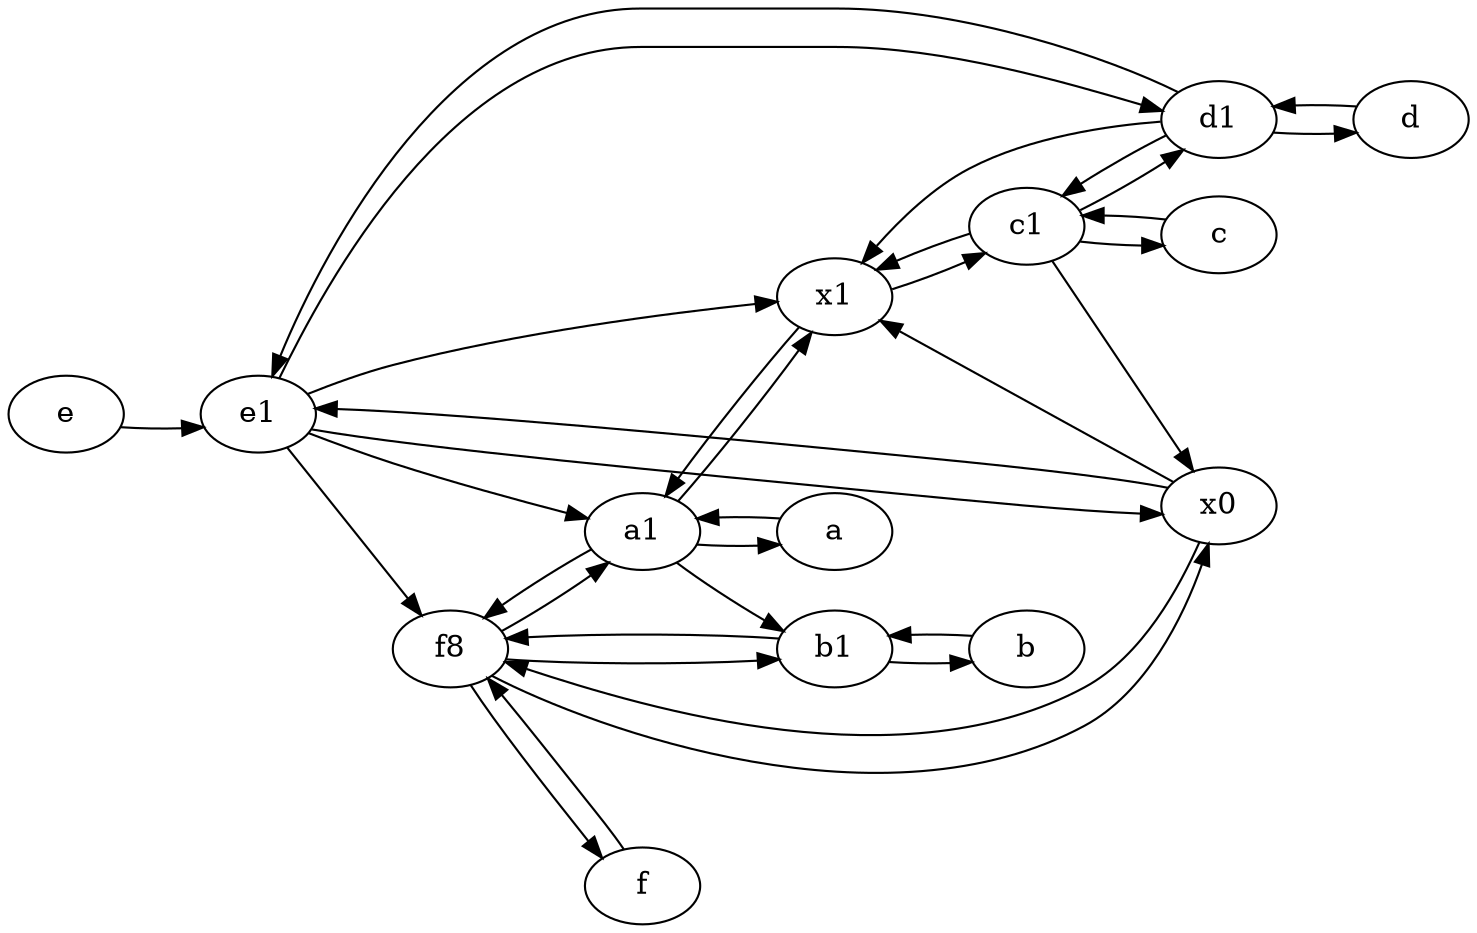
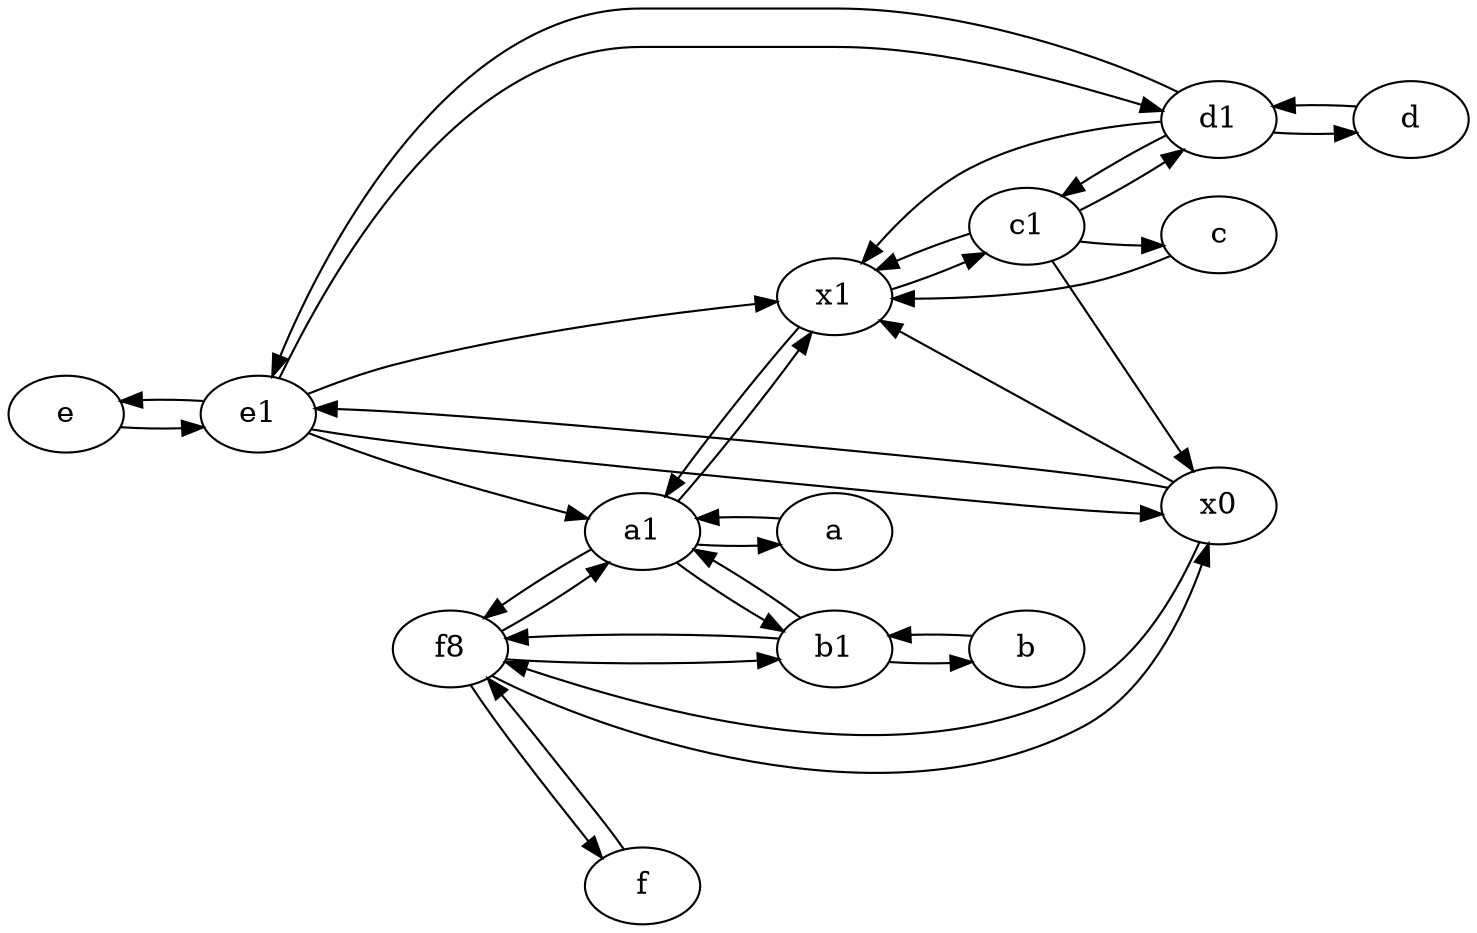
(1135, 217) -> (1045, 291)
(348, 523) -> (173, 400)
none -> (758, 588)
